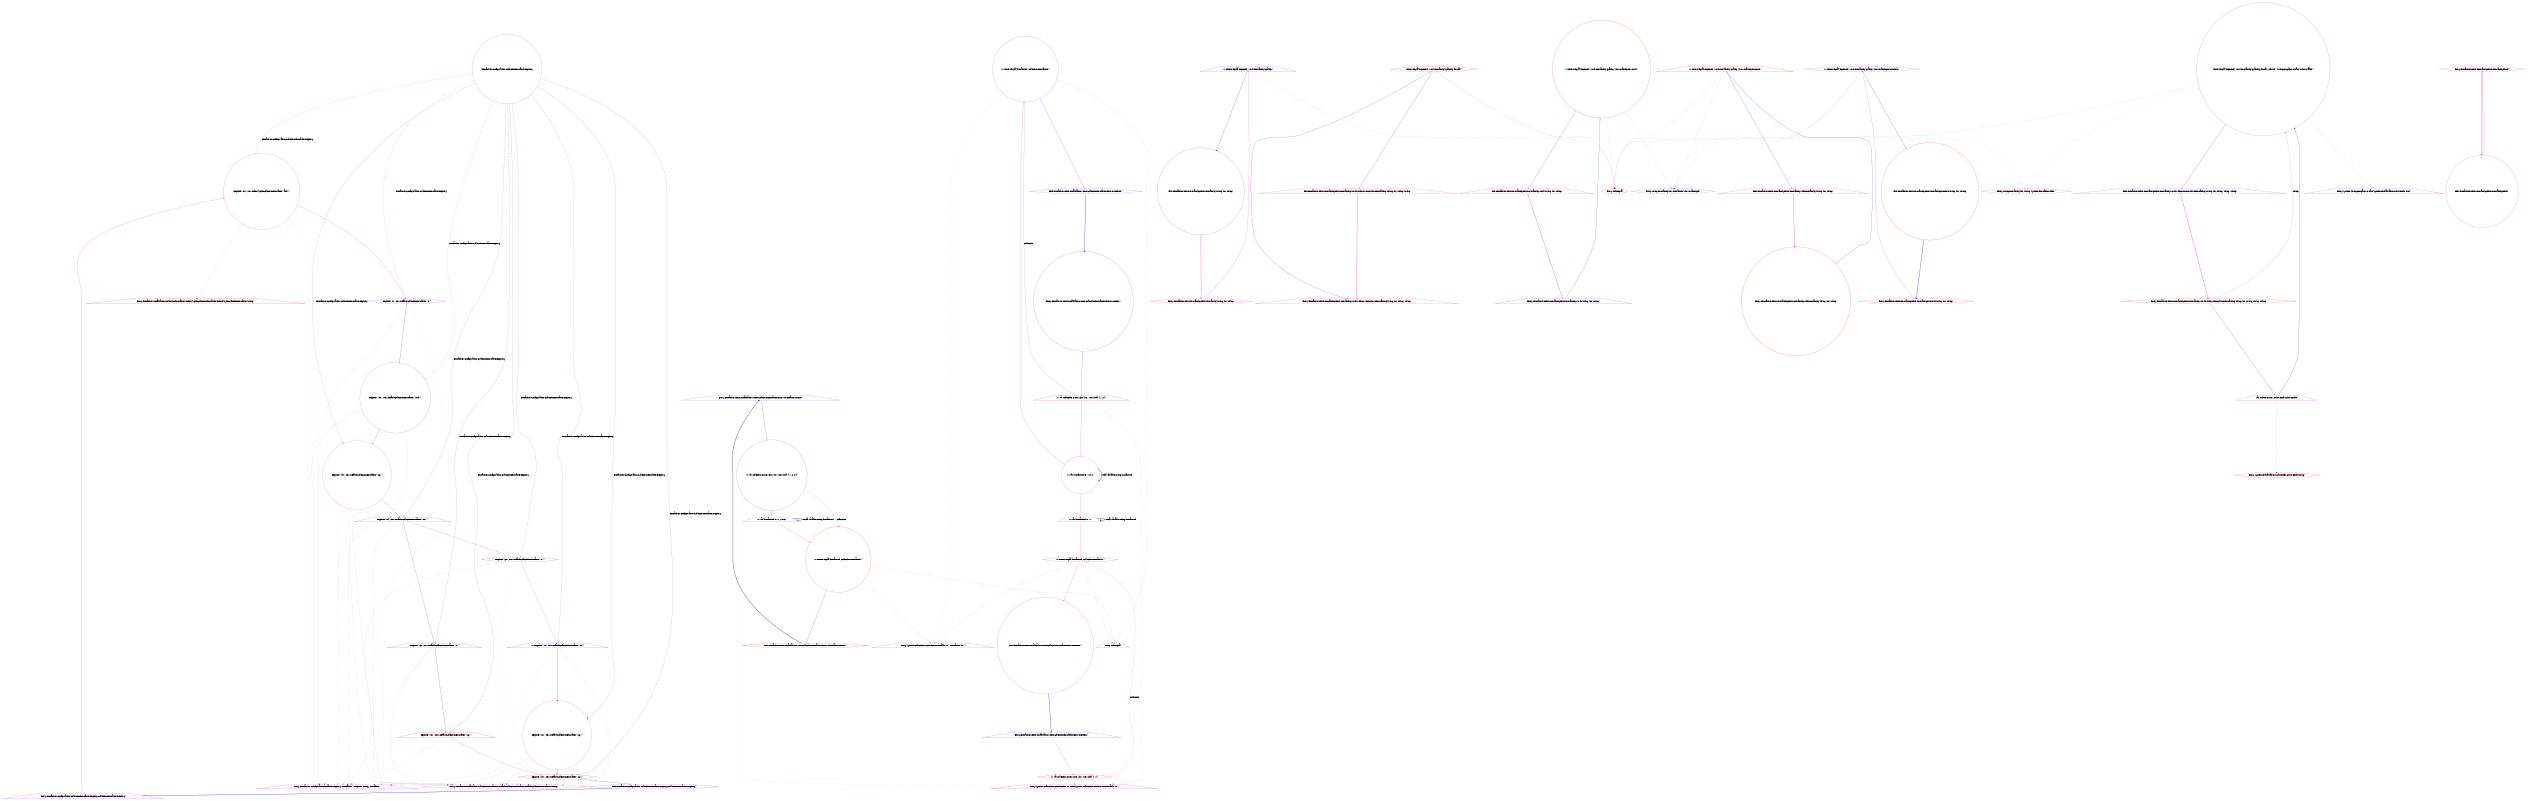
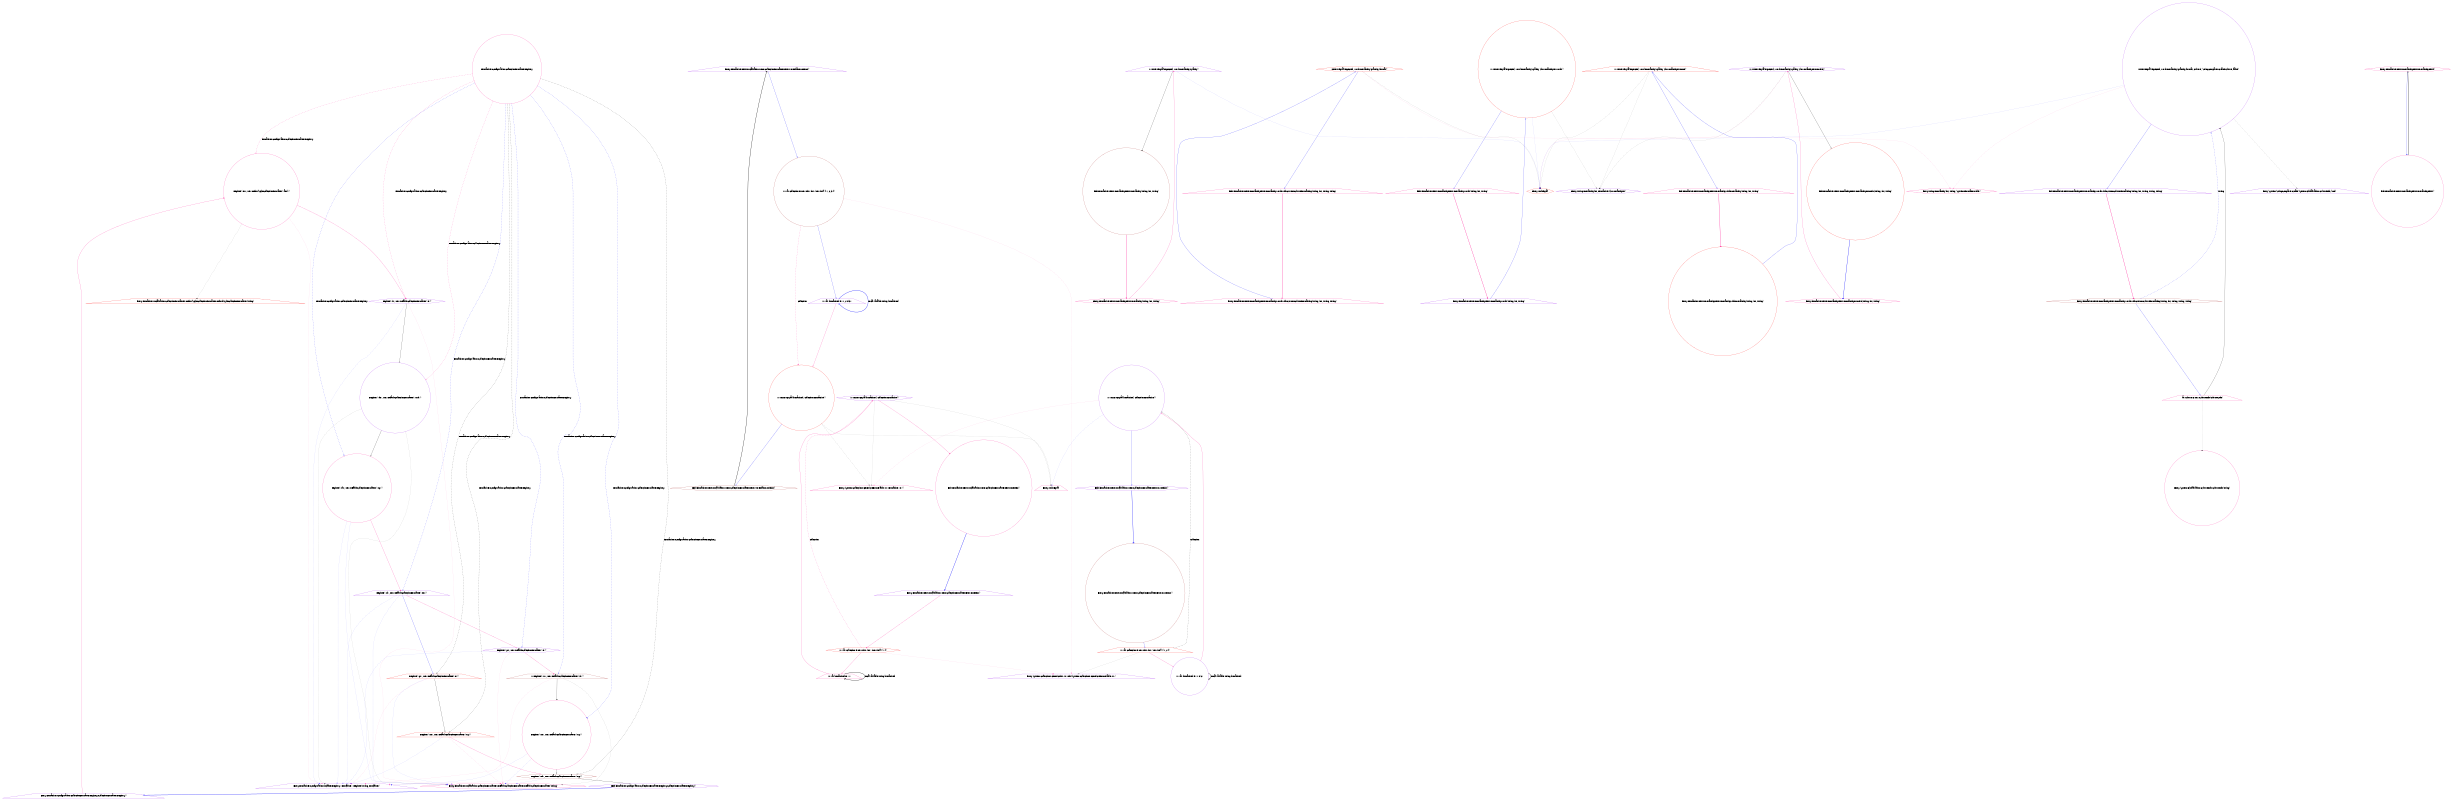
(2483, 114) -> (2408, 114)
(2277, 475) -> (2202, 488)
(1080, 505) -> (852, 663)
